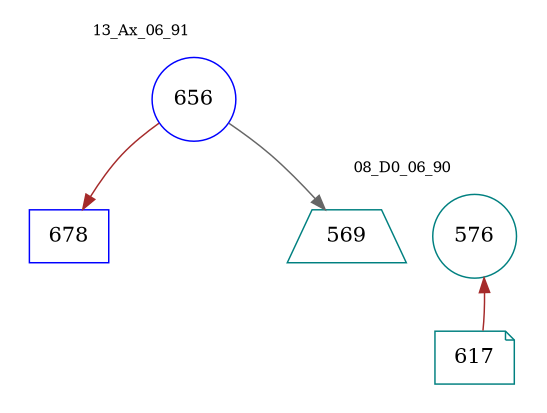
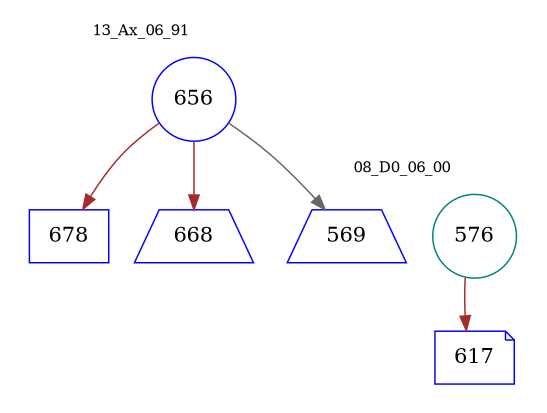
(403, 169) -> (403, 169)
none -> (194, 236)
(347, 236) -> (347, 236)
(484, 312) -> (465, 297)
(475, 358) -> (475, 358)
